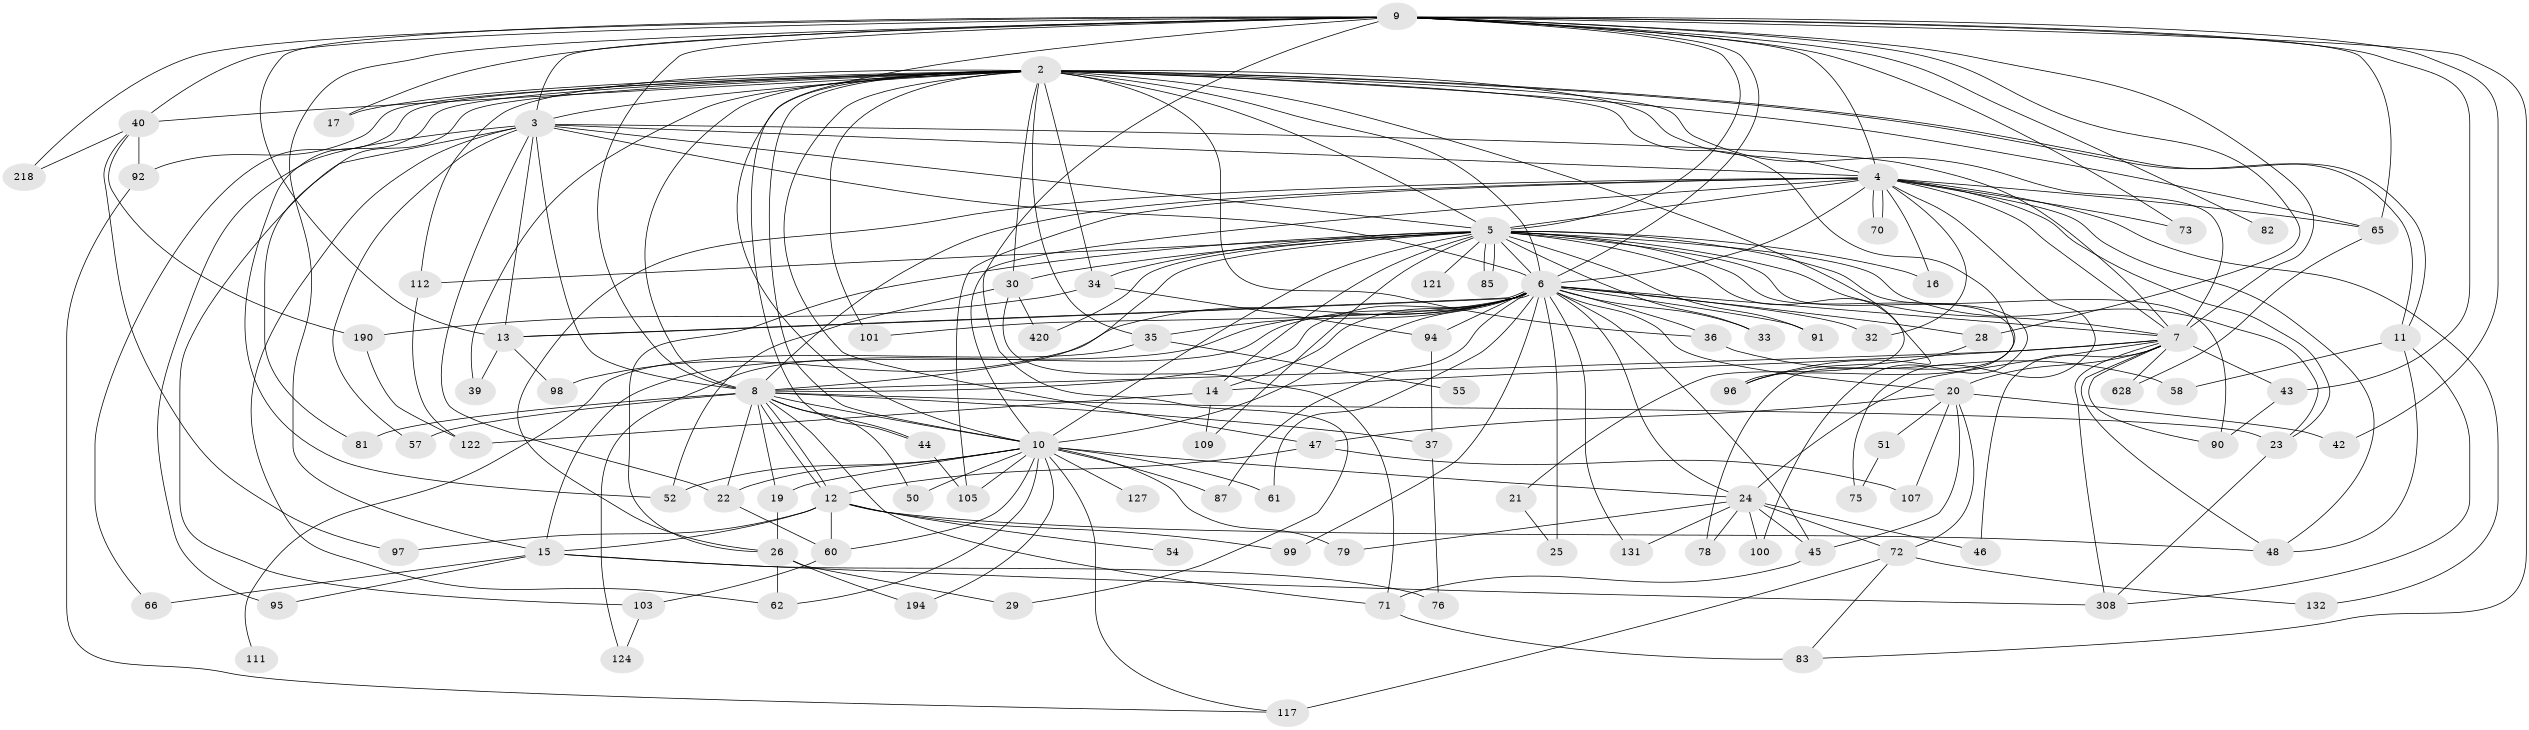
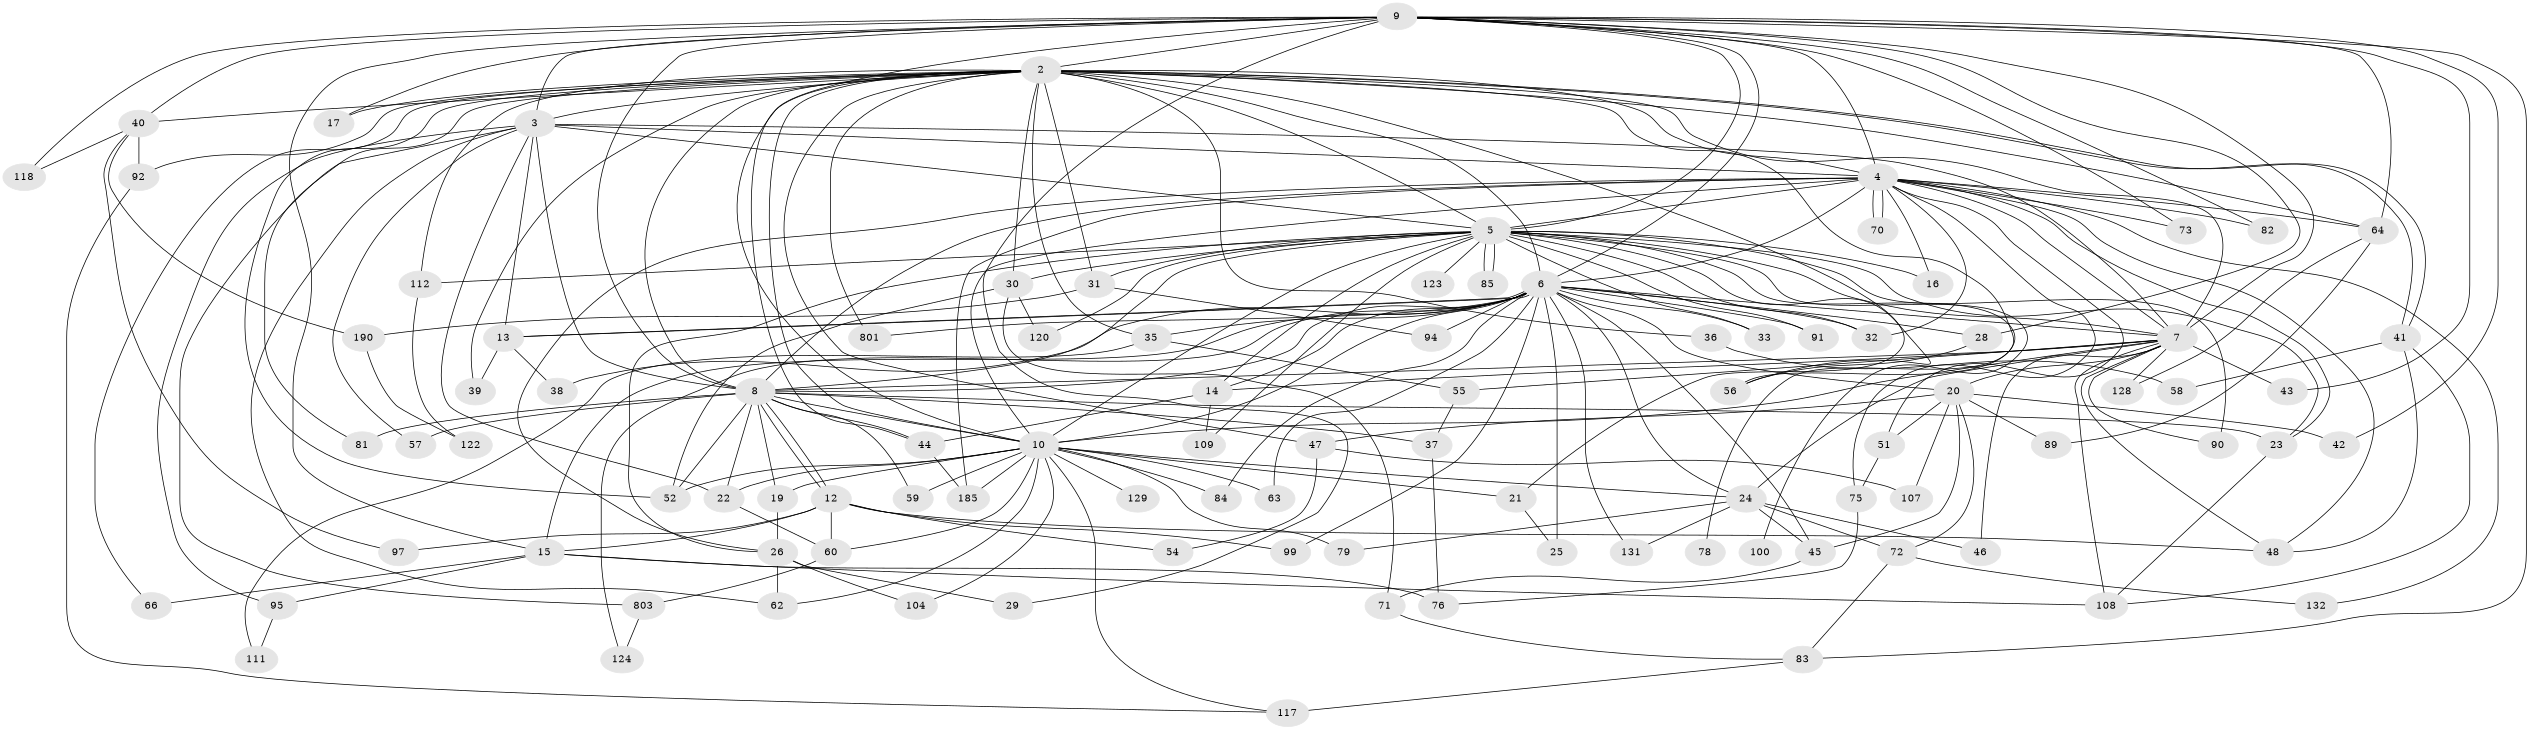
(272, 75) -> (1219, 43)
(24, 177) -> (24, 177)
none -> (2118, 203)
(1064, 210) -> none
(2378, 231) -> (2378, 231)
(1516, 258) -> (1683, 284)
(1095, 284) -> (1095, 284)
(1433, 284) -> (1433, 284)
(1635, 311) -> none
(870, 338) -> (870, 338)
(1040, 338) -> (1040, 338)
none -> (2123, 338)
(2401, 338) -> (2401, 338)
none -> (1700, 374)
(557, 392) -> (557, 392)
(1432, 392) -> (1446, 418)
(1731, 392) -> (1731, 392)
(2122, 392) -> (2122, 392)
none -> (1748, 406)
(2253, 418) -> none
(807, 421) -> (1069, 418)
none -> (2051, 445)
(1073, 469) -> (1280, 525)
none -> (1267, 471)
(913, 499) -> (913, 499)
(968, 499) -> (968, 499)
(1138, 499) -> (1138, 499)
(1221, 499) -> (1221, 499)
(1275, 499) -> (1275, 499)
(1726, 526) -> none
(1753, 526) -> none
(1043, 557) -> (713, 445)
none -> (1680, 587)
(644, 606) -> (644, 606)
(916, 606) -> (916, 606)
(2106, 606) -> (2106, 606)
none -> (267, 633)
(1595, 638) -> (1546, 686)
